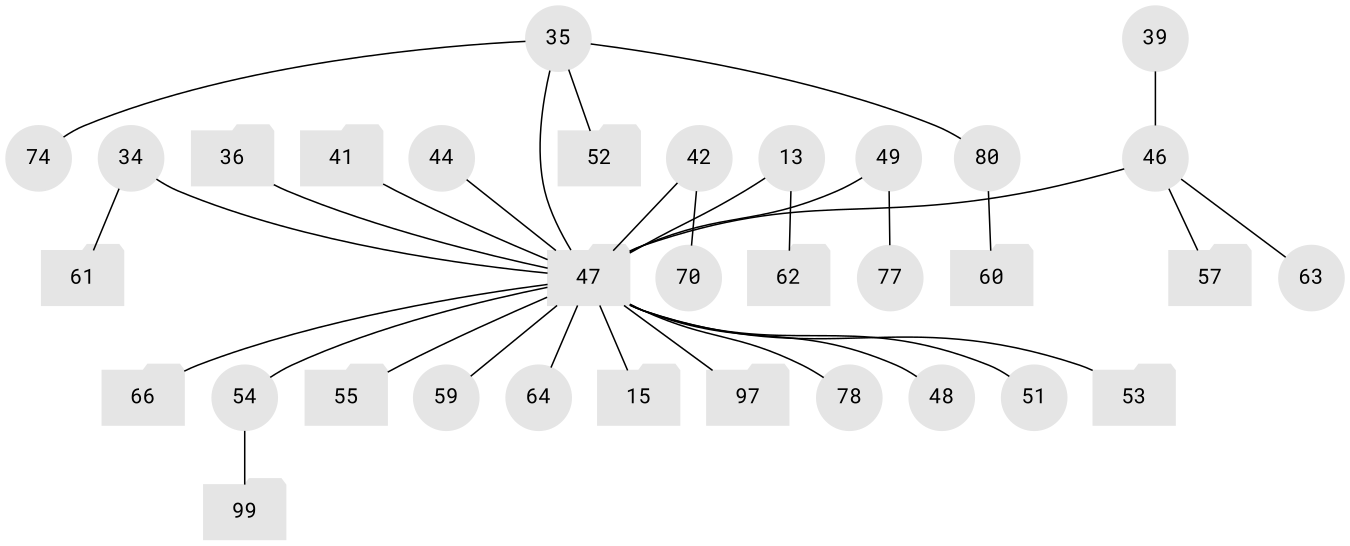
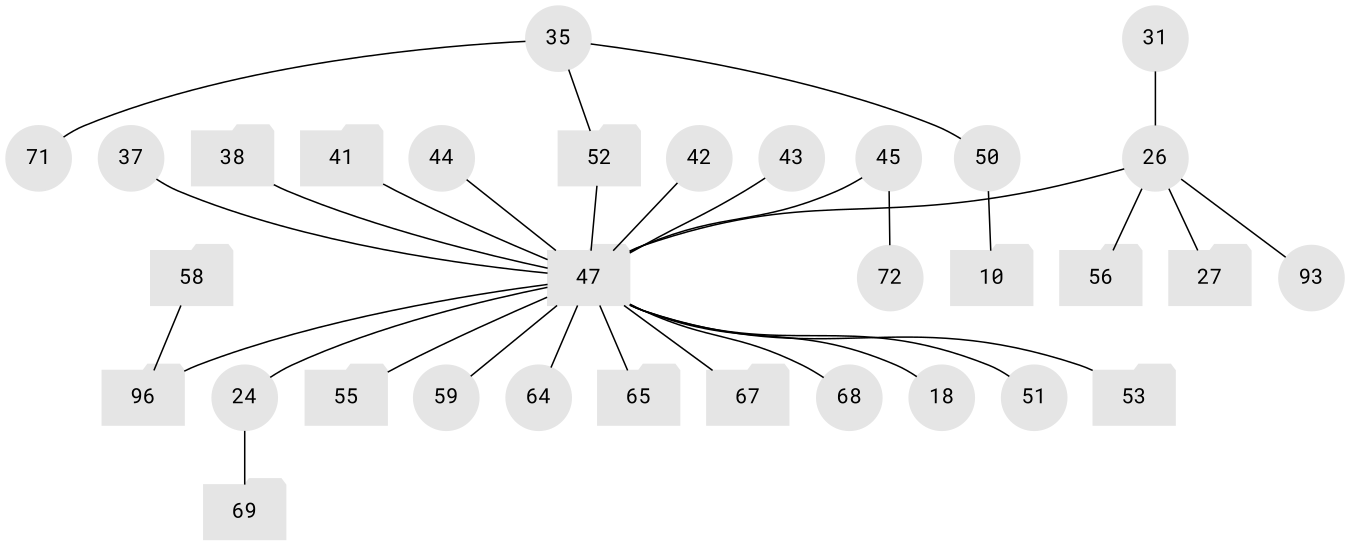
(1155, 39) -> (1155, 39)
(39, 158) -> (39, 158)
(131, 158) -> (131, 158)
(233, 158) -> (233, 158)
(792, 158) -> (792, 158)
(889, 158) -> (889, 158)
(987, 158) -> (987, 158)
(1155, 158) -> (1155, 158)
(541, 163) -> (594, 218)
(83, 278) -> none
none -> (192, 278)
(689, 278) -> none
(789, 278) -> none
(890, 278) -> (890, 278)
(992, 278) -> (992, 278)
none -> (1101, 278)
(1210, 278) -> (1210, 278)
(1311, 278) -> (1311, 278)
(143, 398) -> (143, 398)
(245, 398) -> (245, 398)
(639, 398) -> (639, 398)
(748, 398) -> (748, 398)
(849, 398) -> (849, 398)
(942, 398) -> (942, 398)
(245, 512) -> (245, 512)
